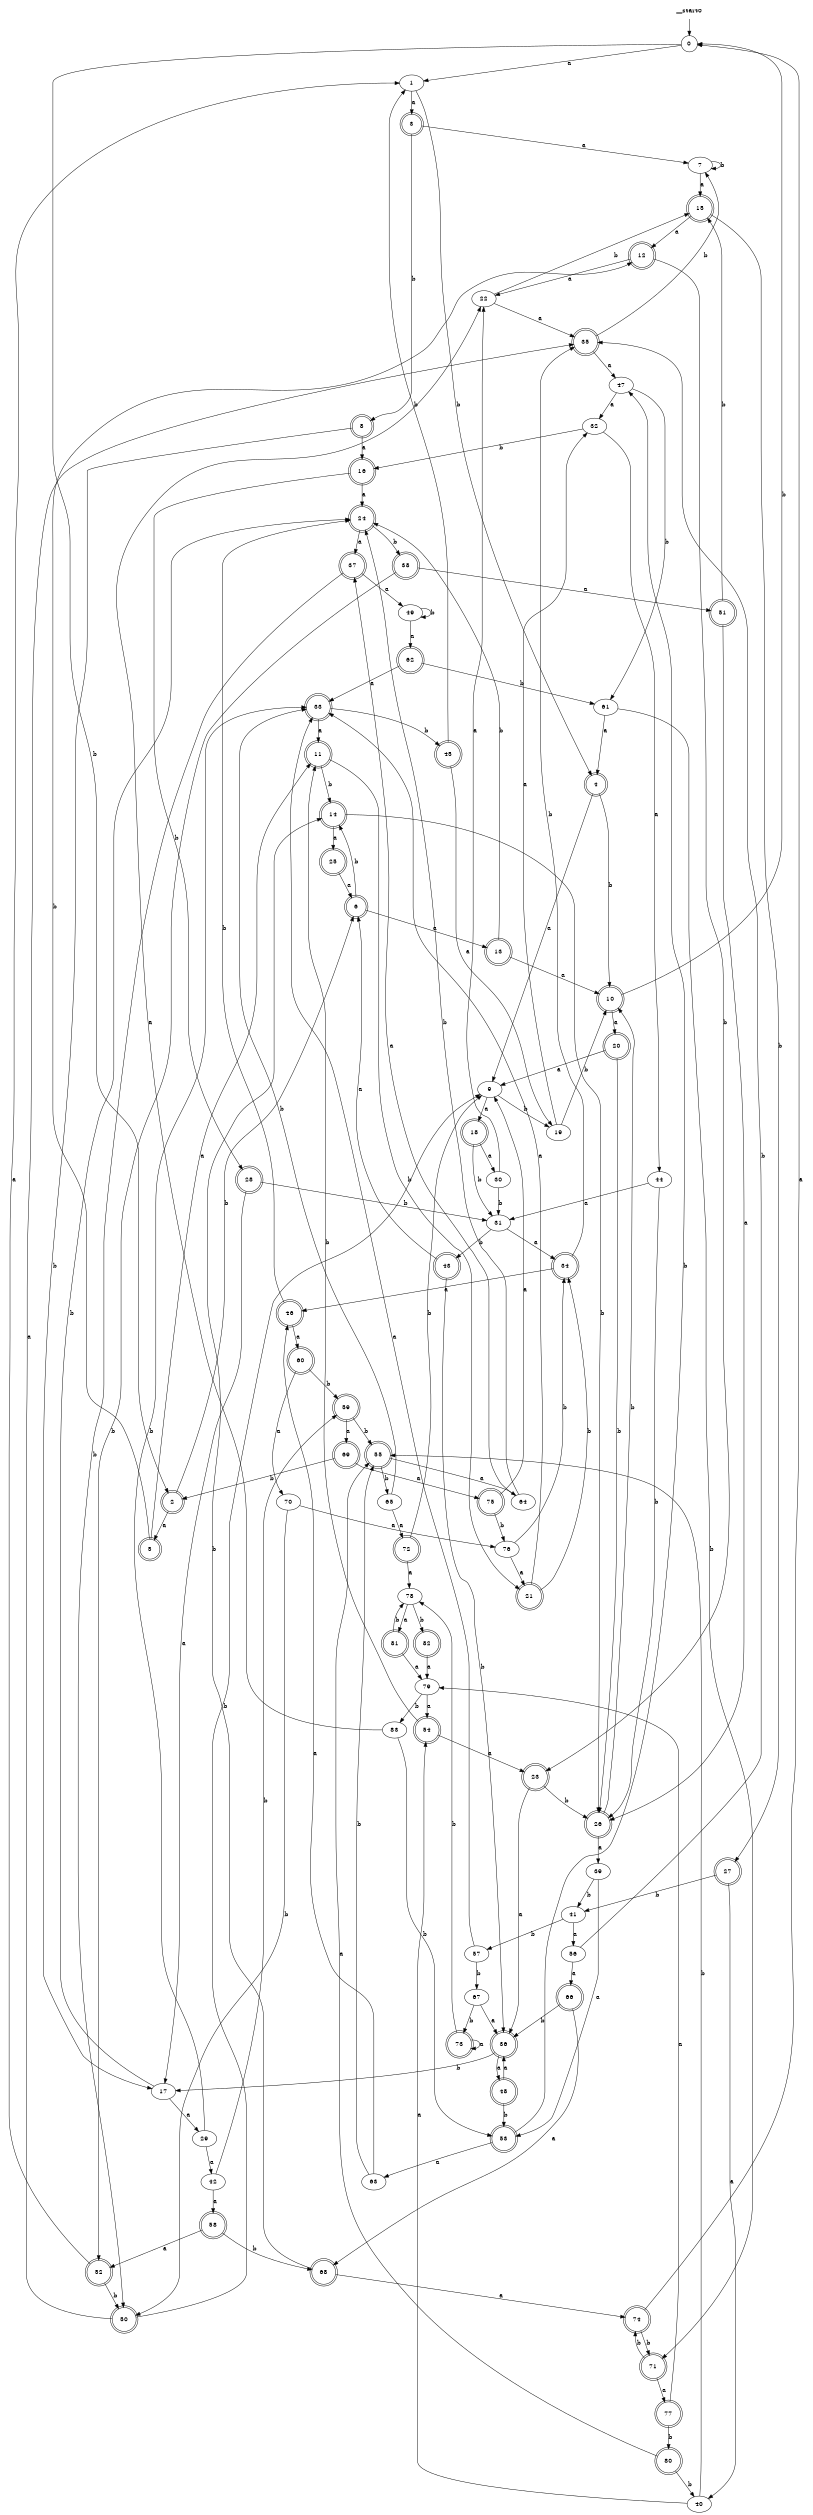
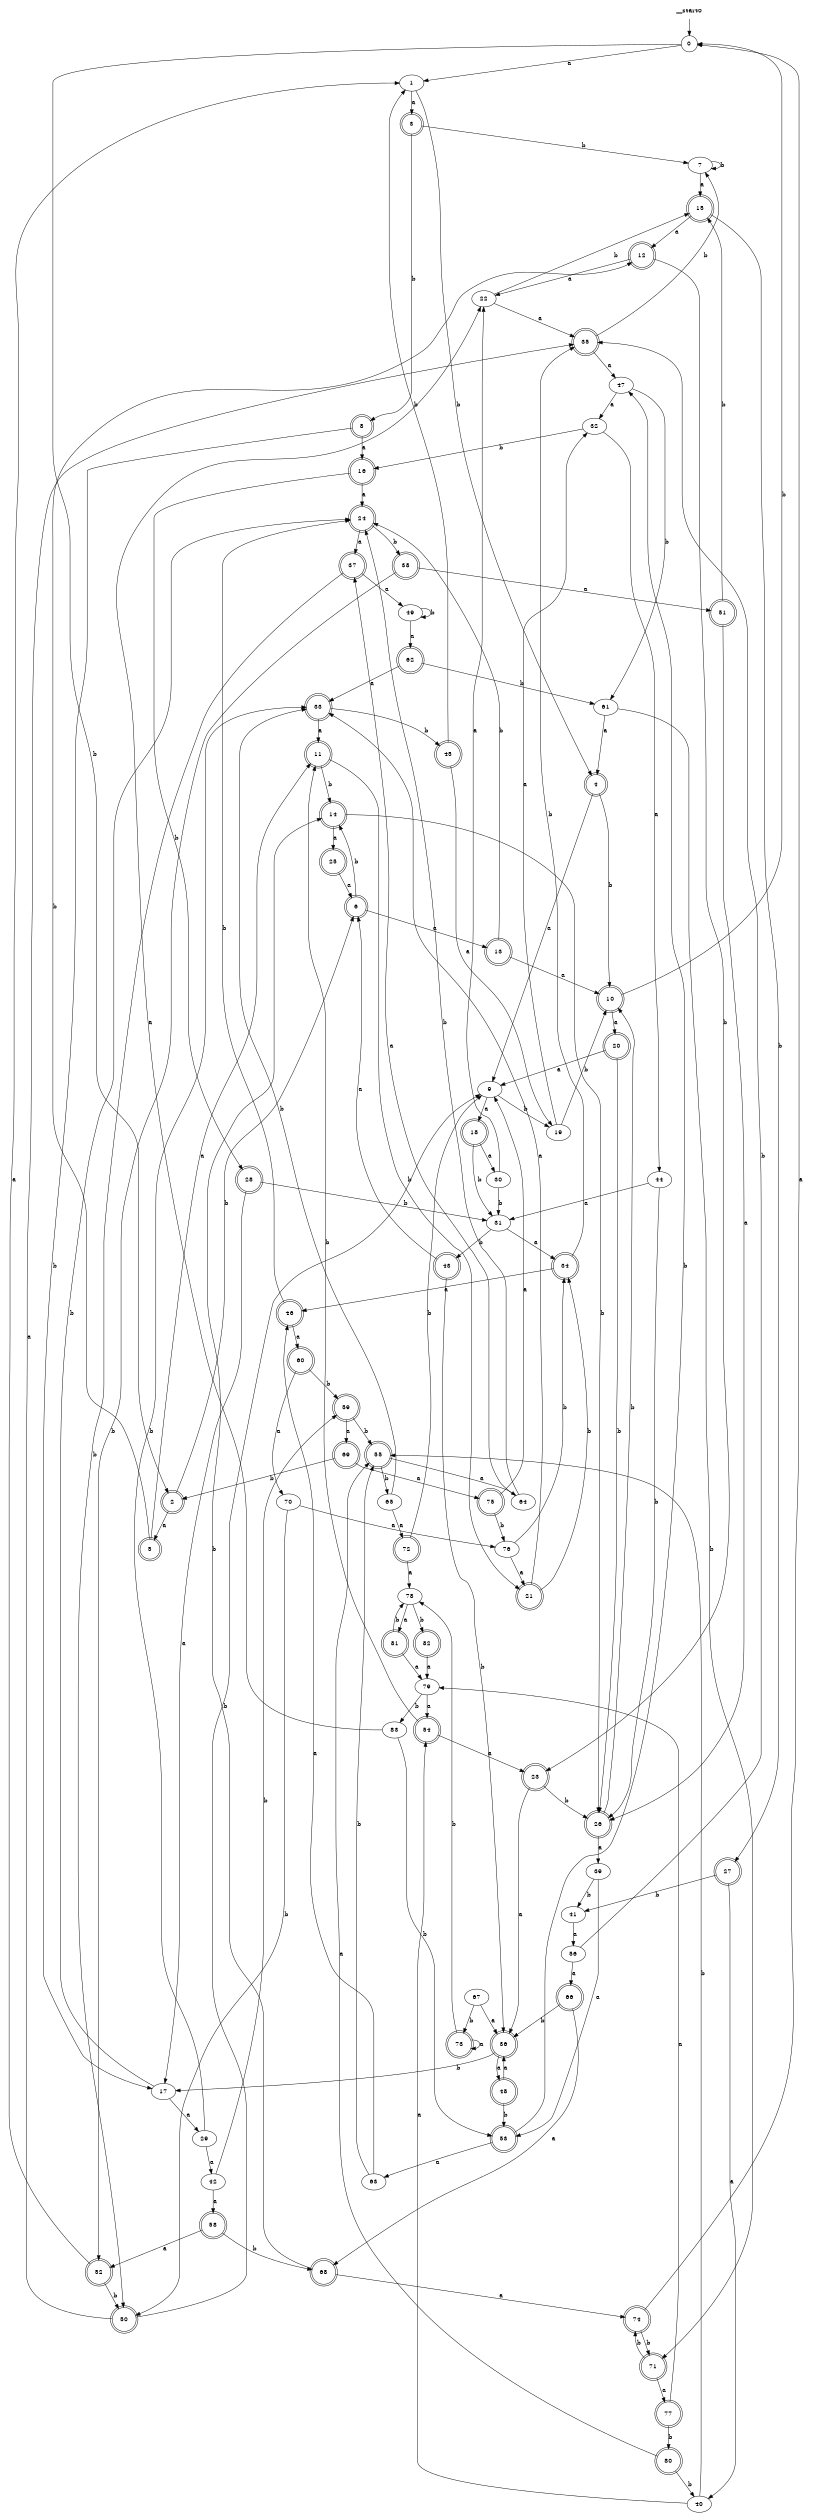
(584, 146) -> (584, 146)
(477, 1954) -> none
